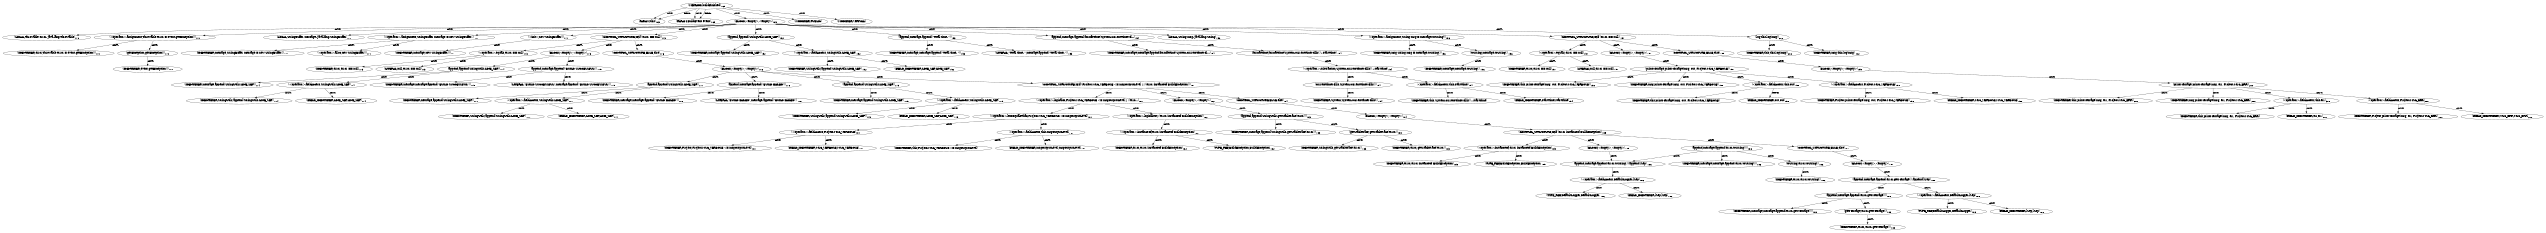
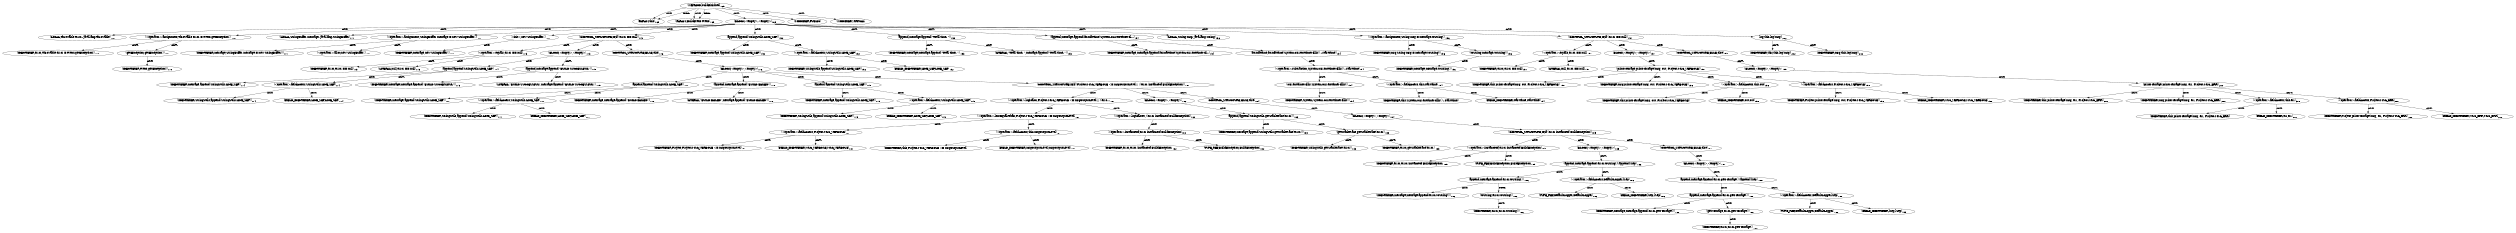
(1776, 93) -> (1745, 93)
(1669, 156) -> (1551, 172)
(1771, 156) -> (1502, 188)
